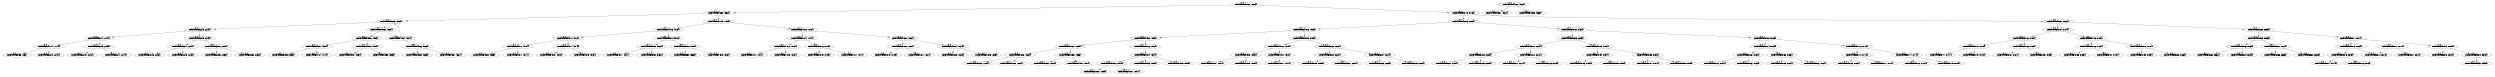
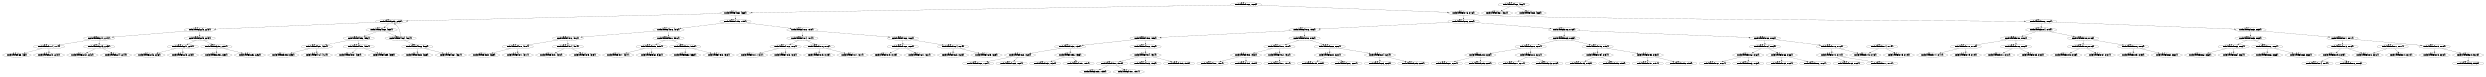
(1882, 51) -> (1848, 51)
